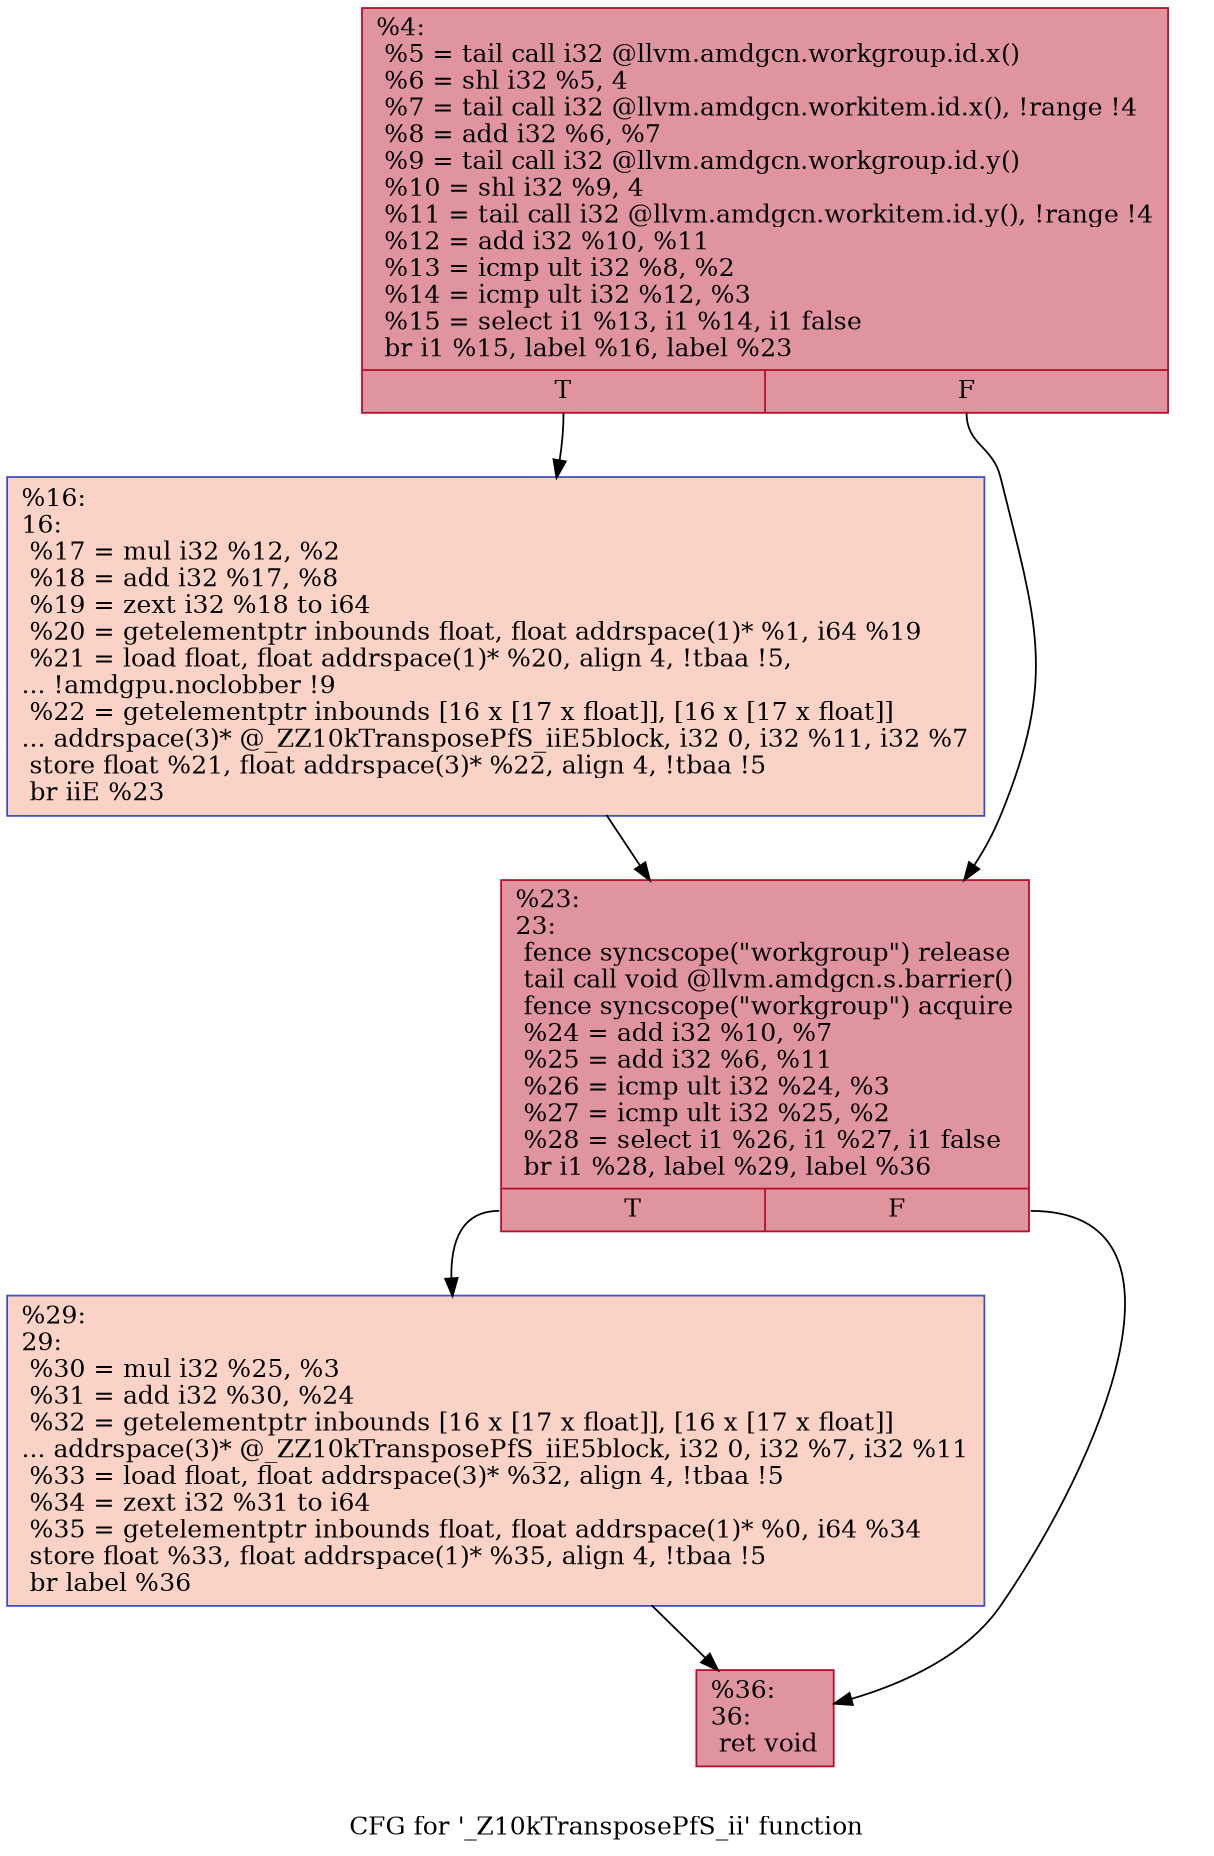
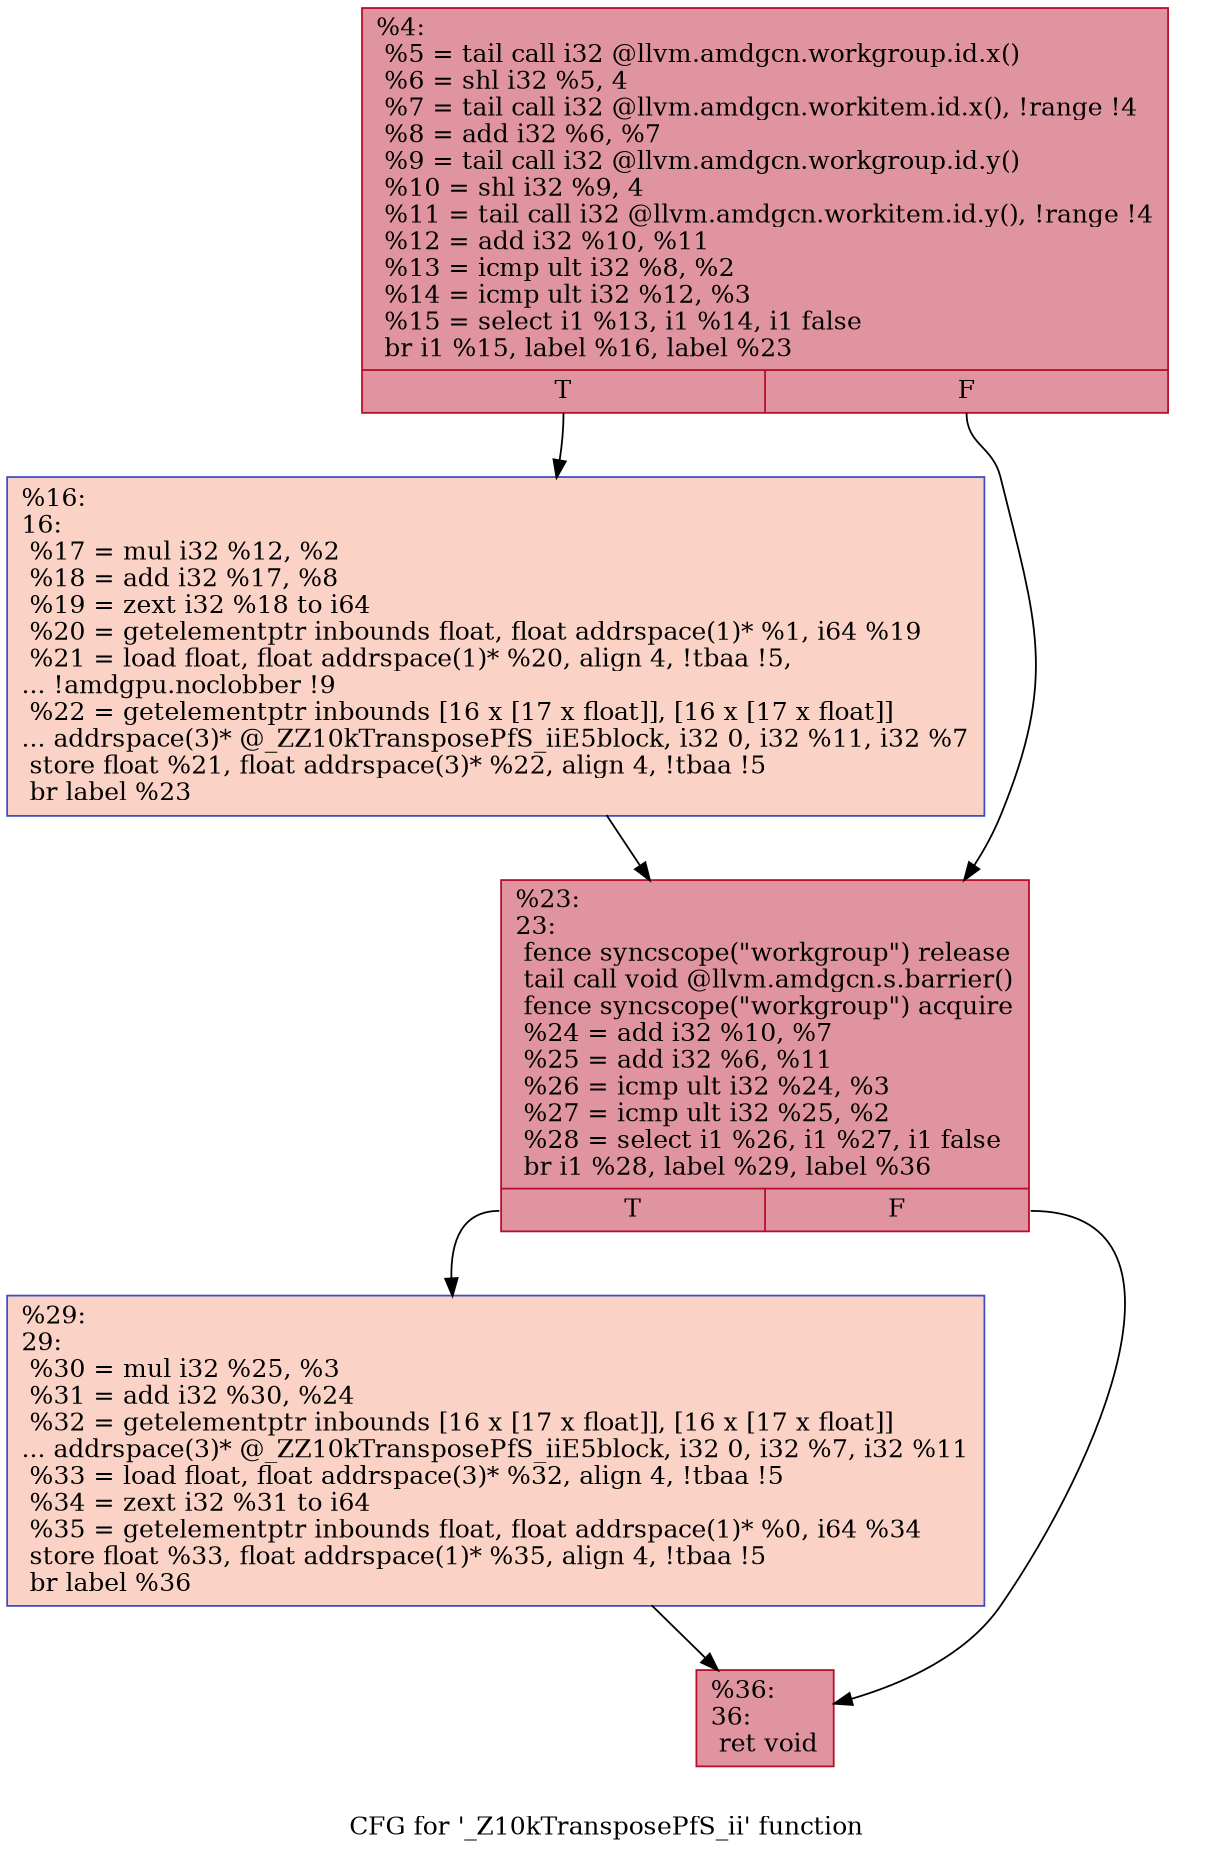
(94, 793) -> (107, 793)
